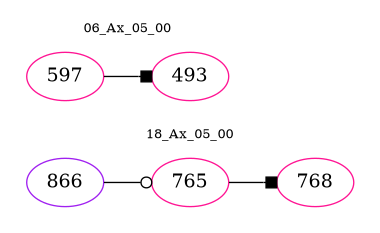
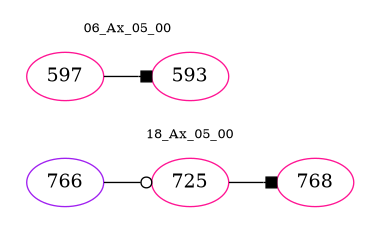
(190, 76) -> (190, 76)
(65, 182) -> (65, 182)
(190, 182) -> (190, 182)
